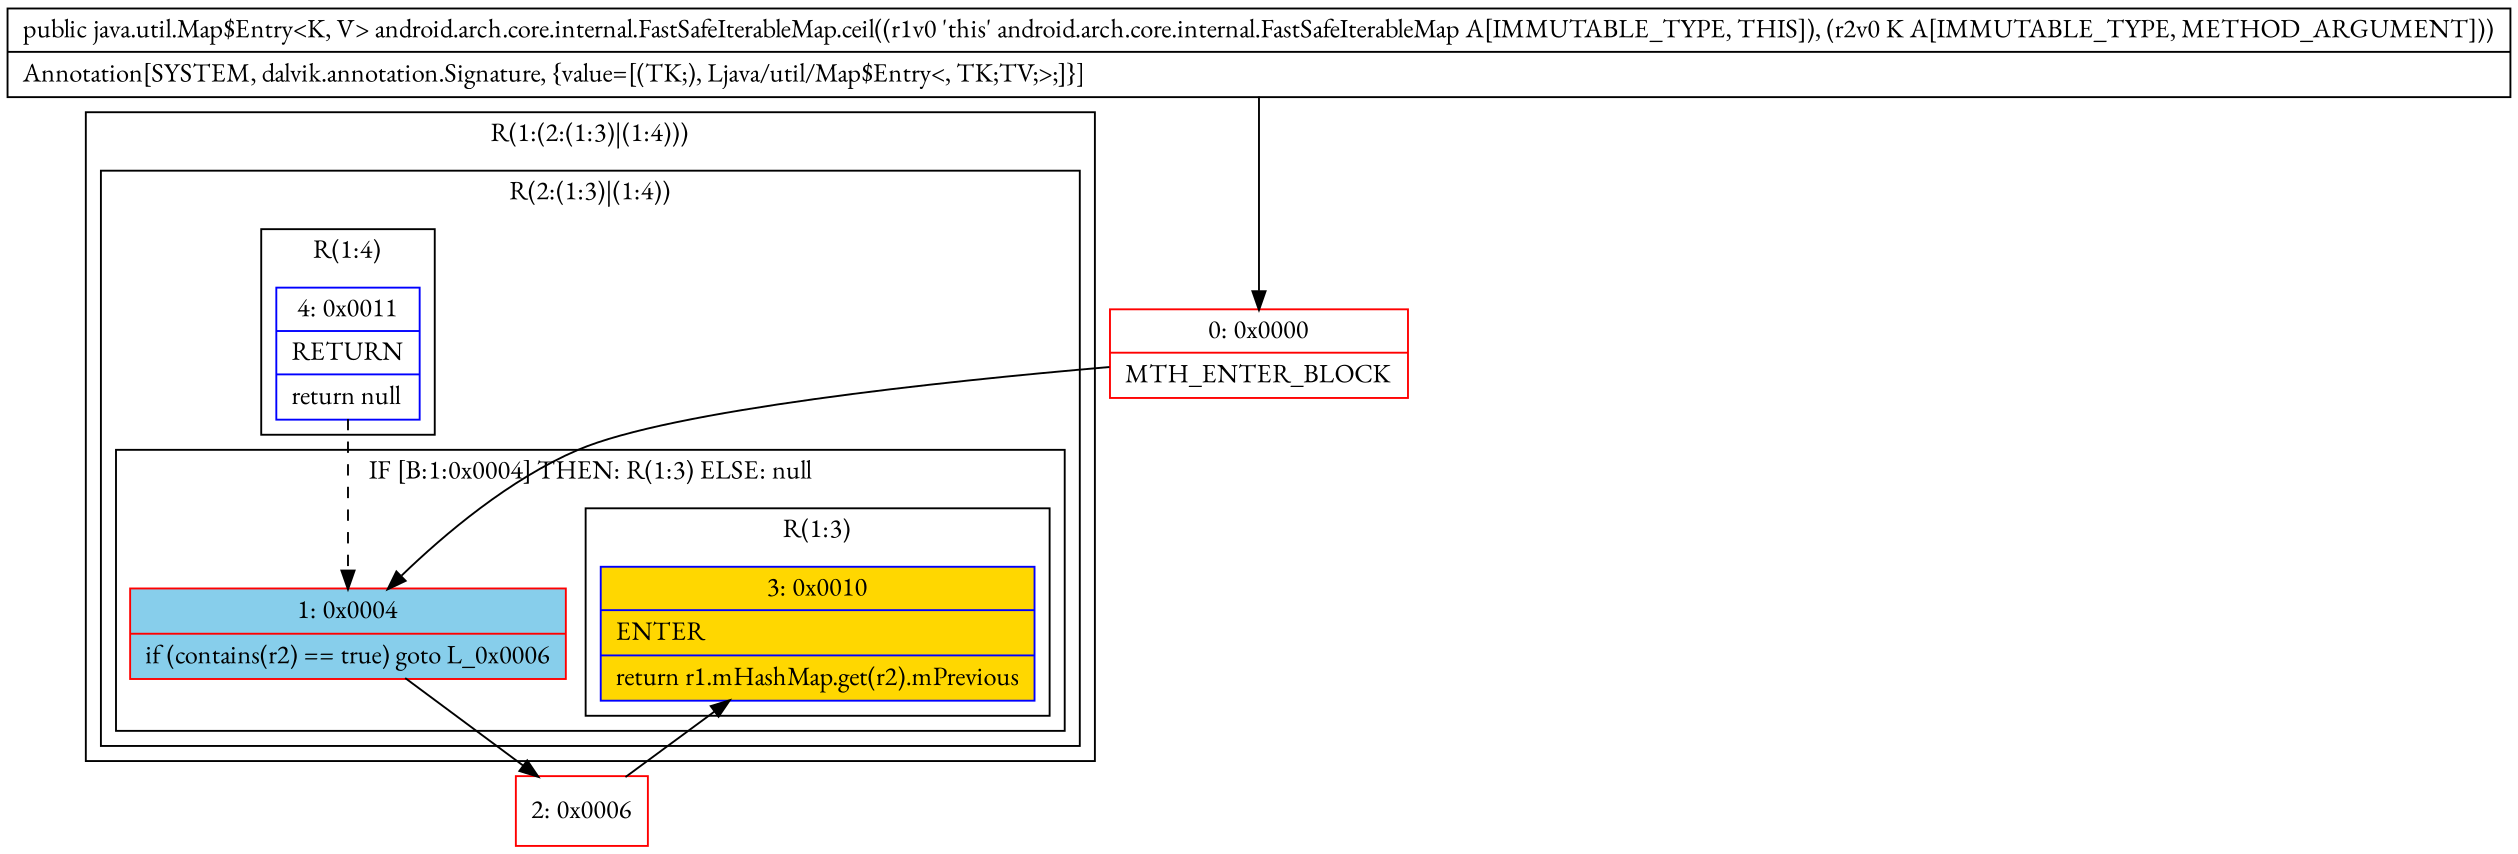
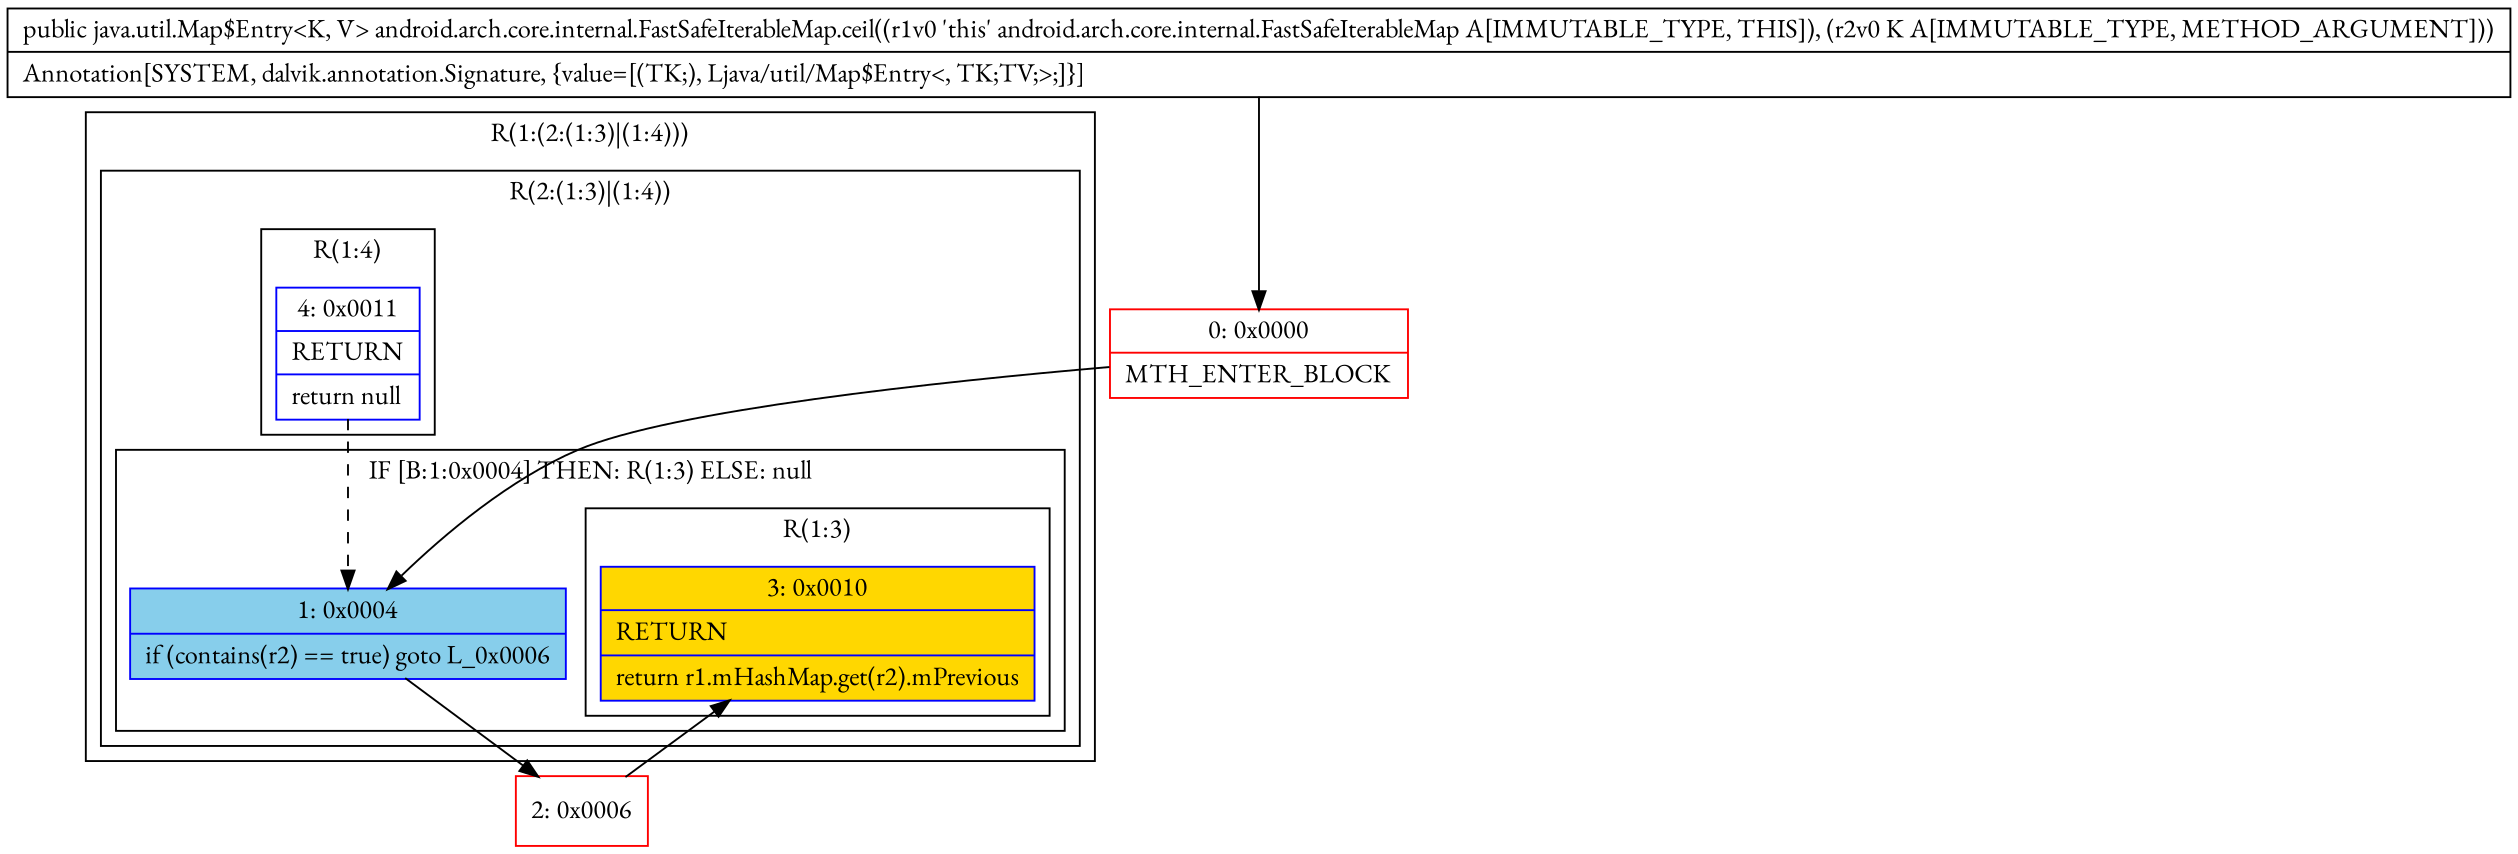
(661, 632) -> (672, 632)
(348, 634) -> (348, 634)
